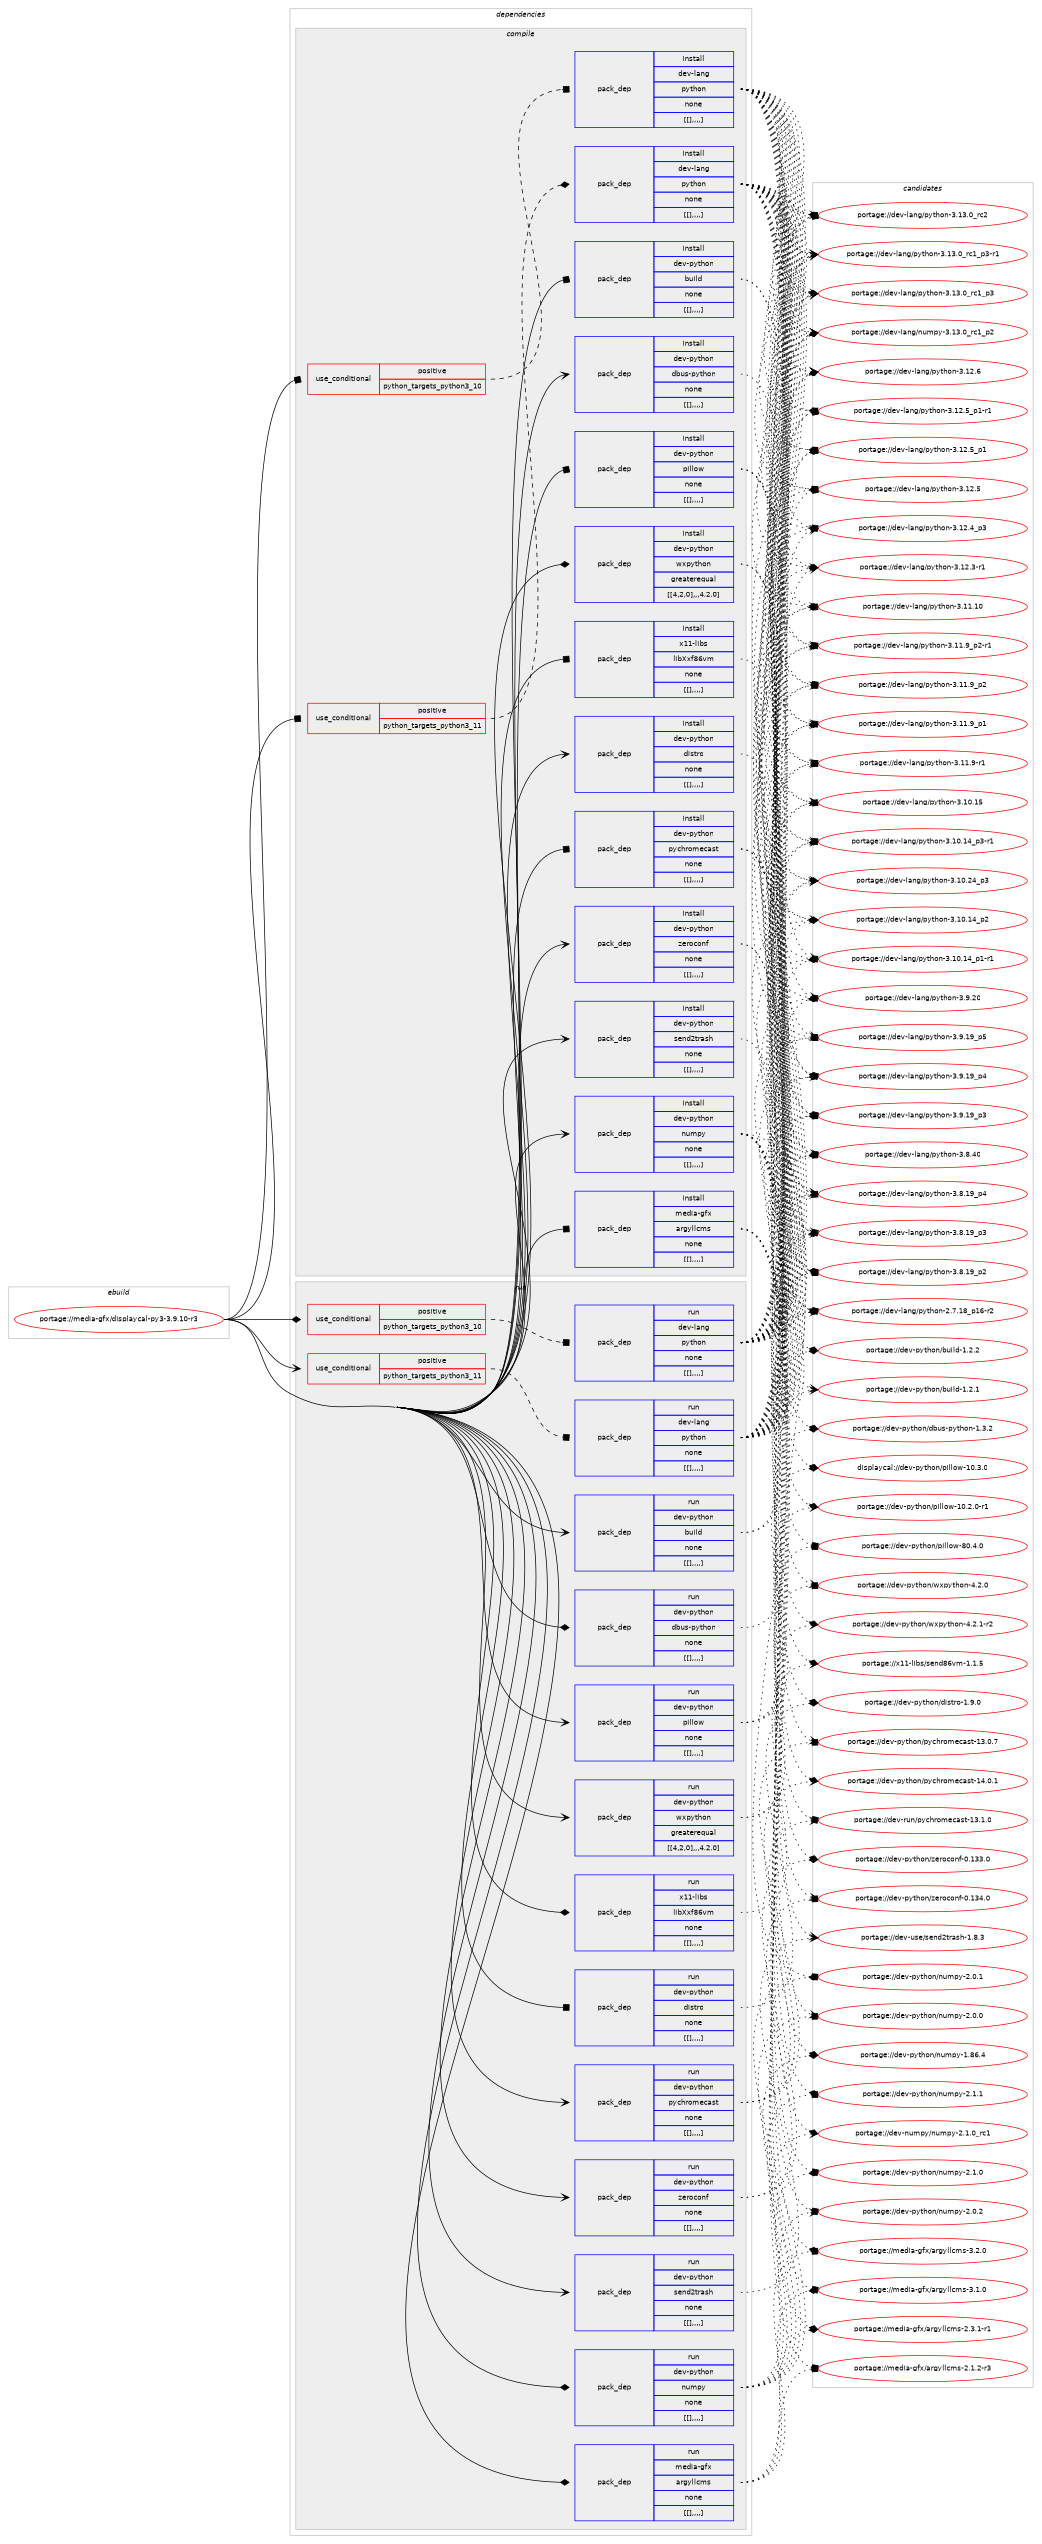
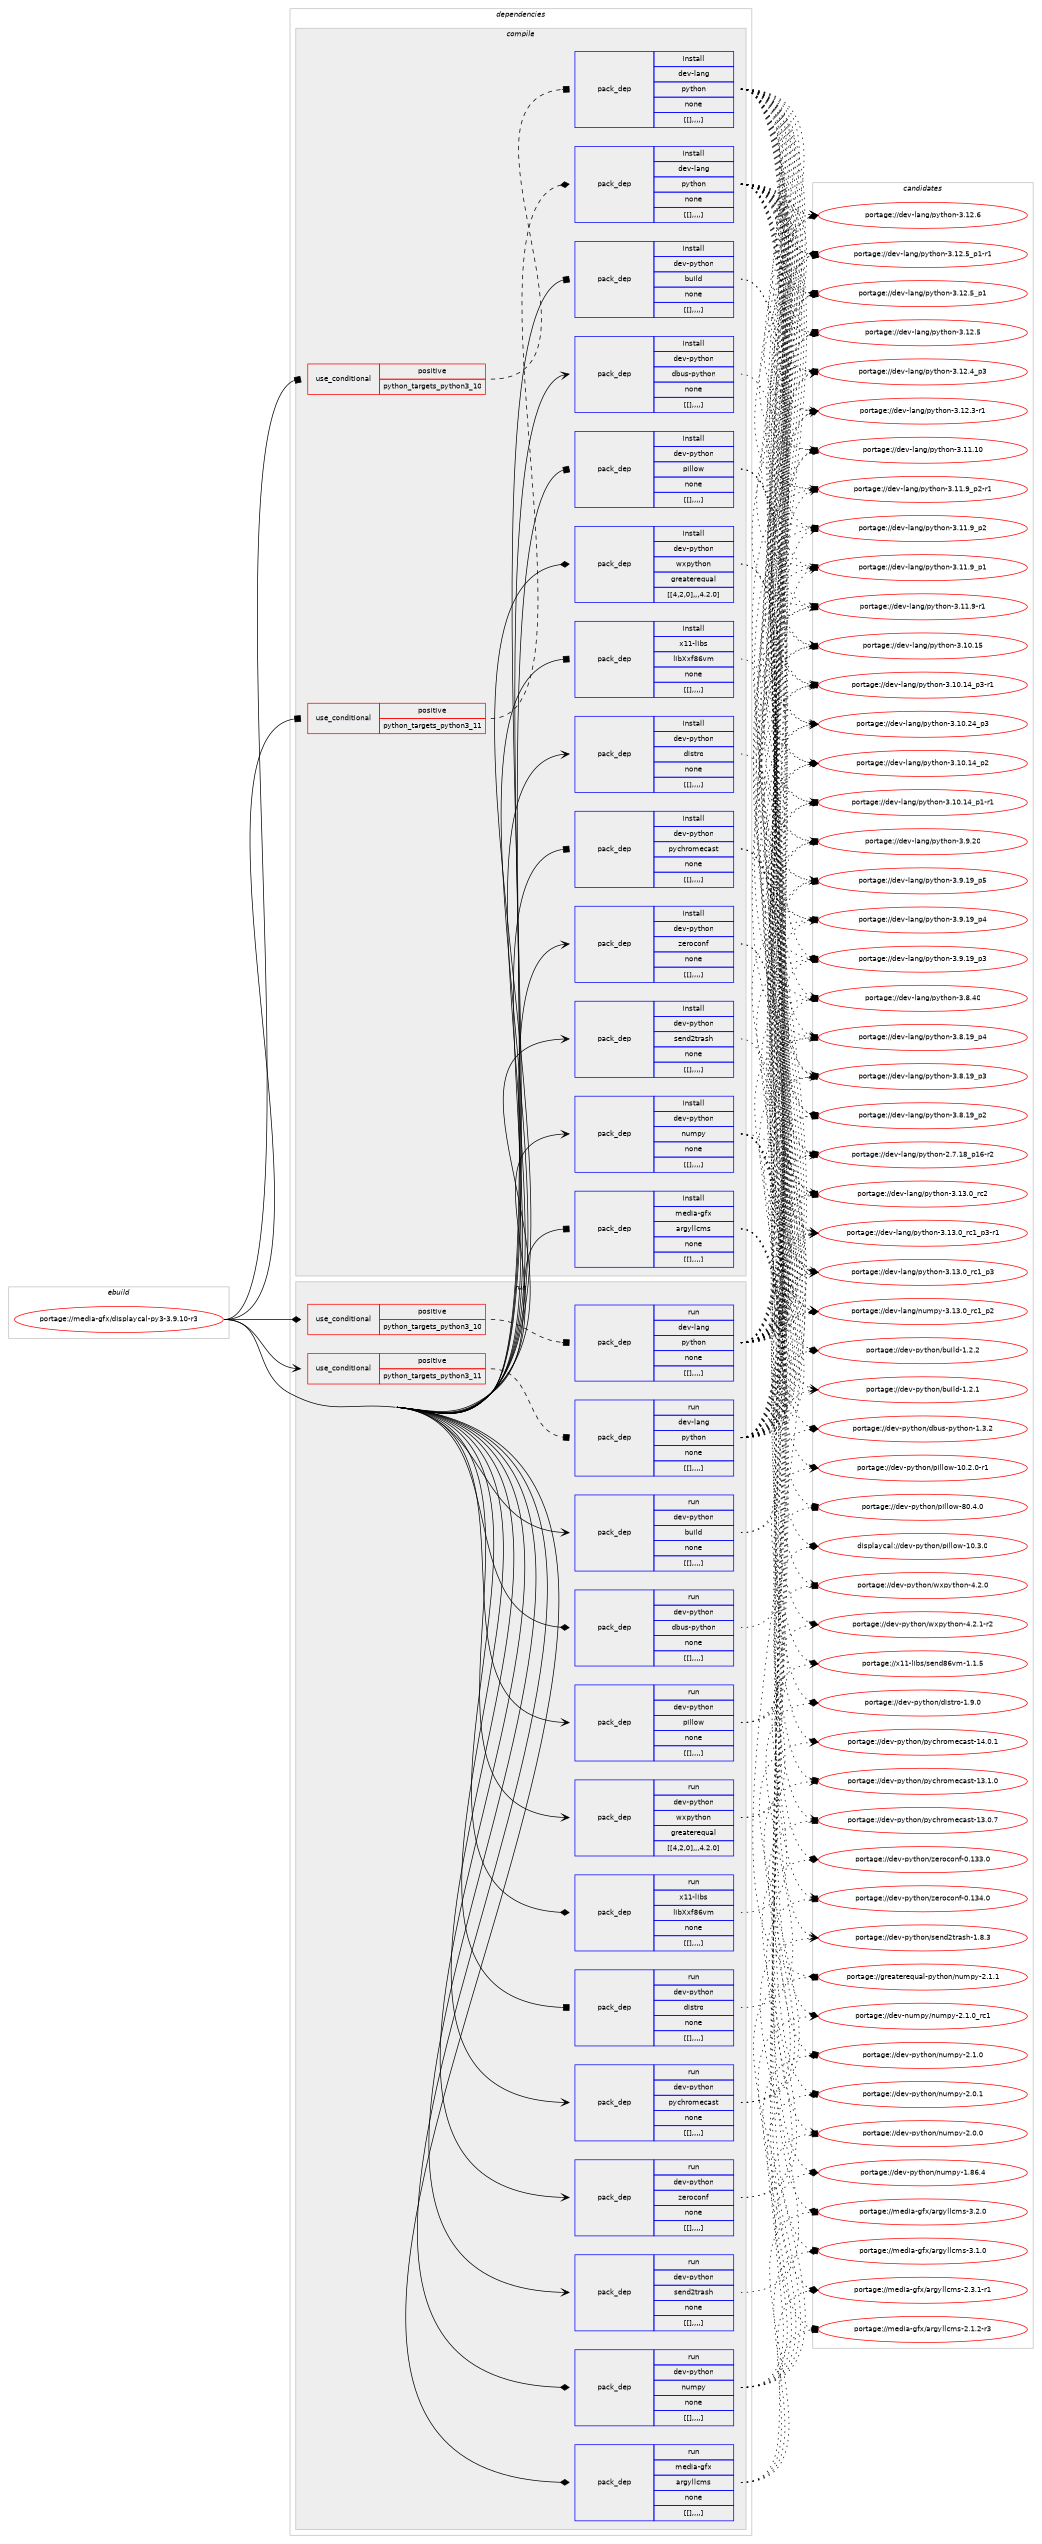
(923, 1820) -> (923, 1781)
(923, 1938) -> (923, 1938)
(923, 2095) -> (923, 1977)
(923, 2212) -> none
